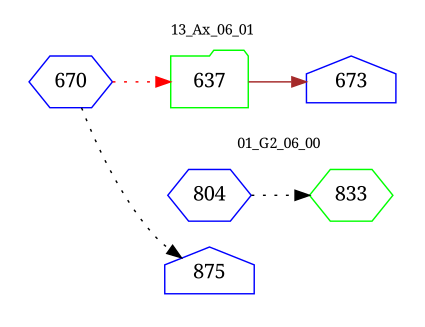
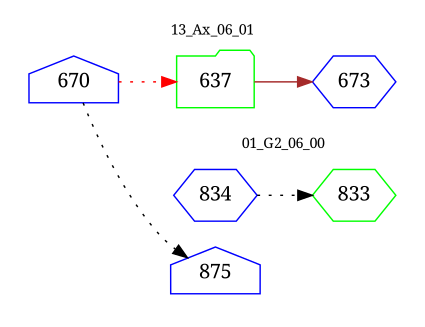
(71, 82) -> (74, 82)
(351, 82) -> (354, 82)
(209, 195) -> (215, 195)
